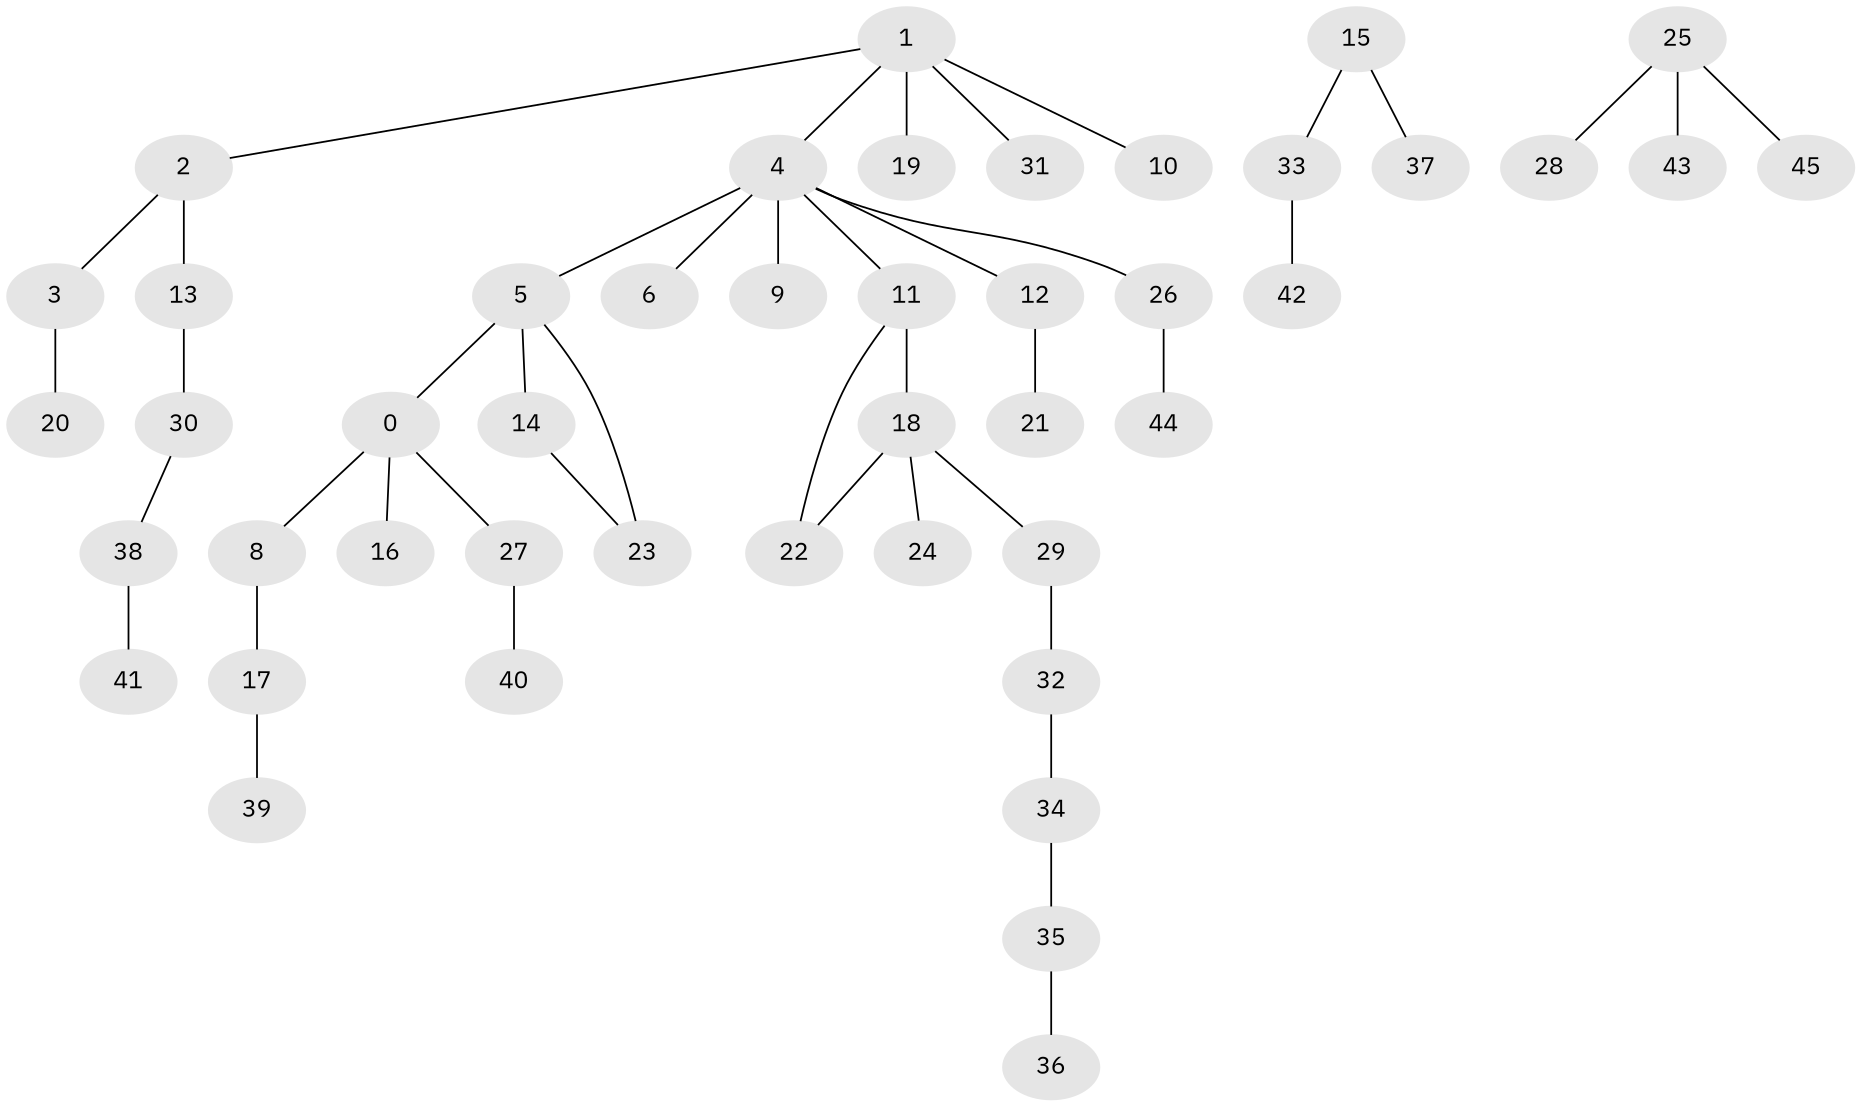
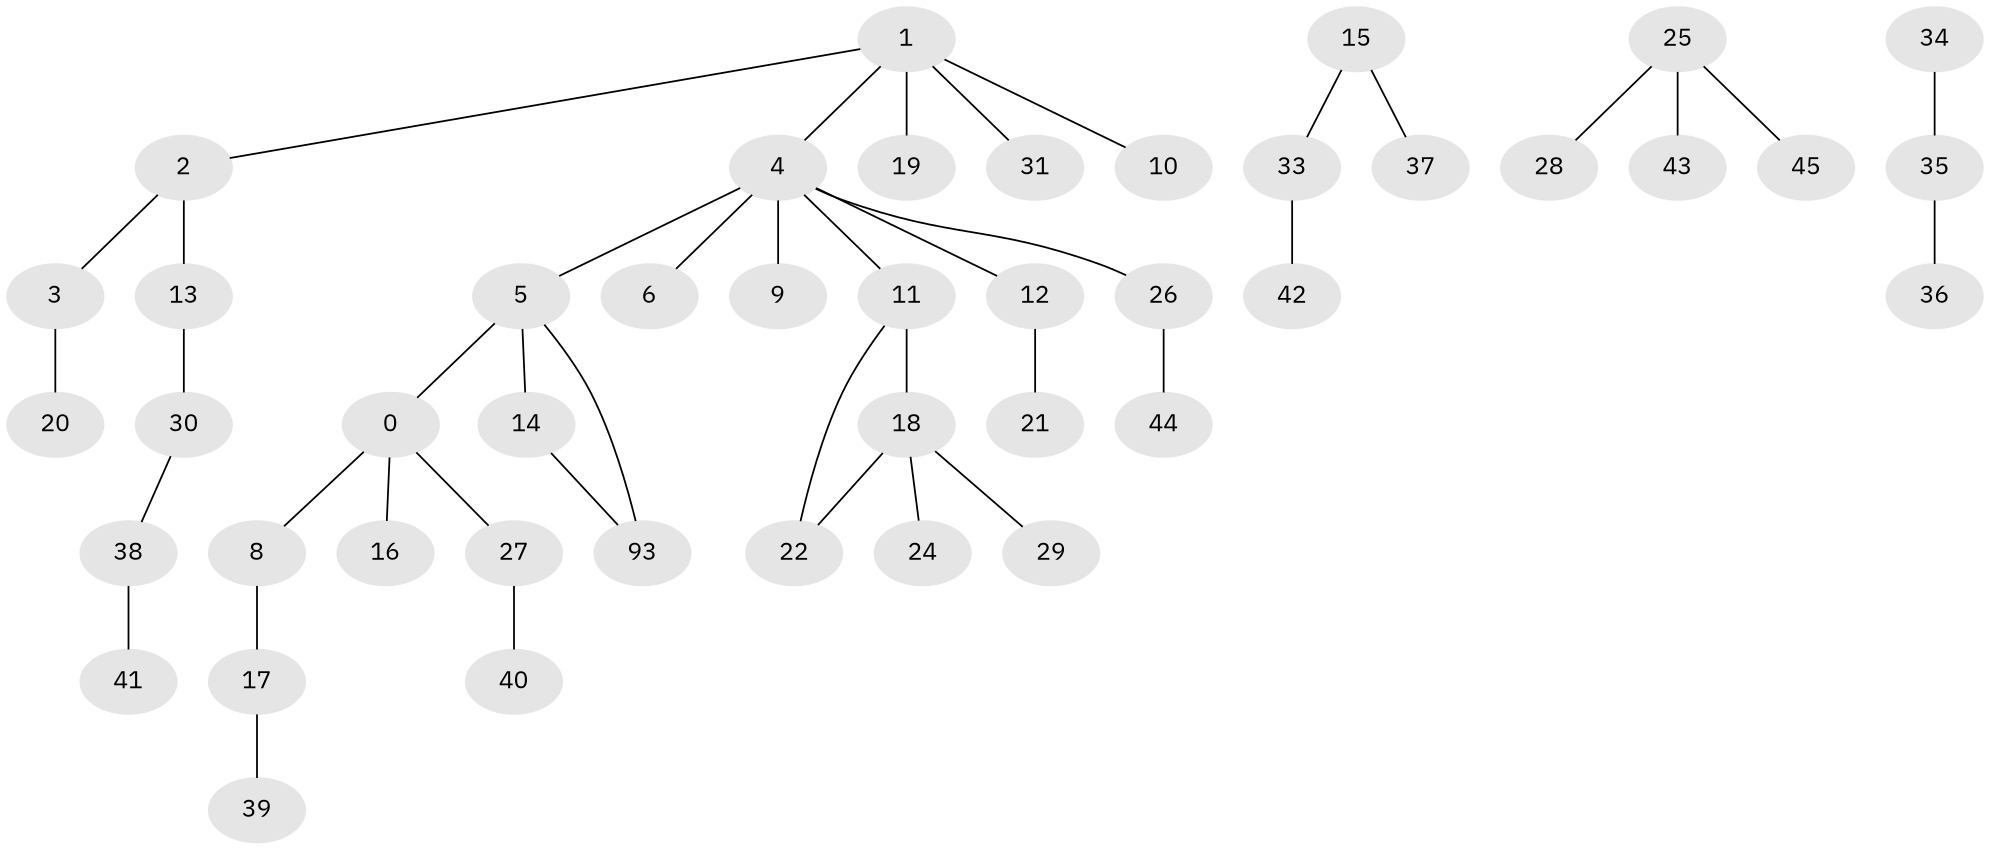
(642, 553) -> (642, 553)
(1051, 682) -> none
